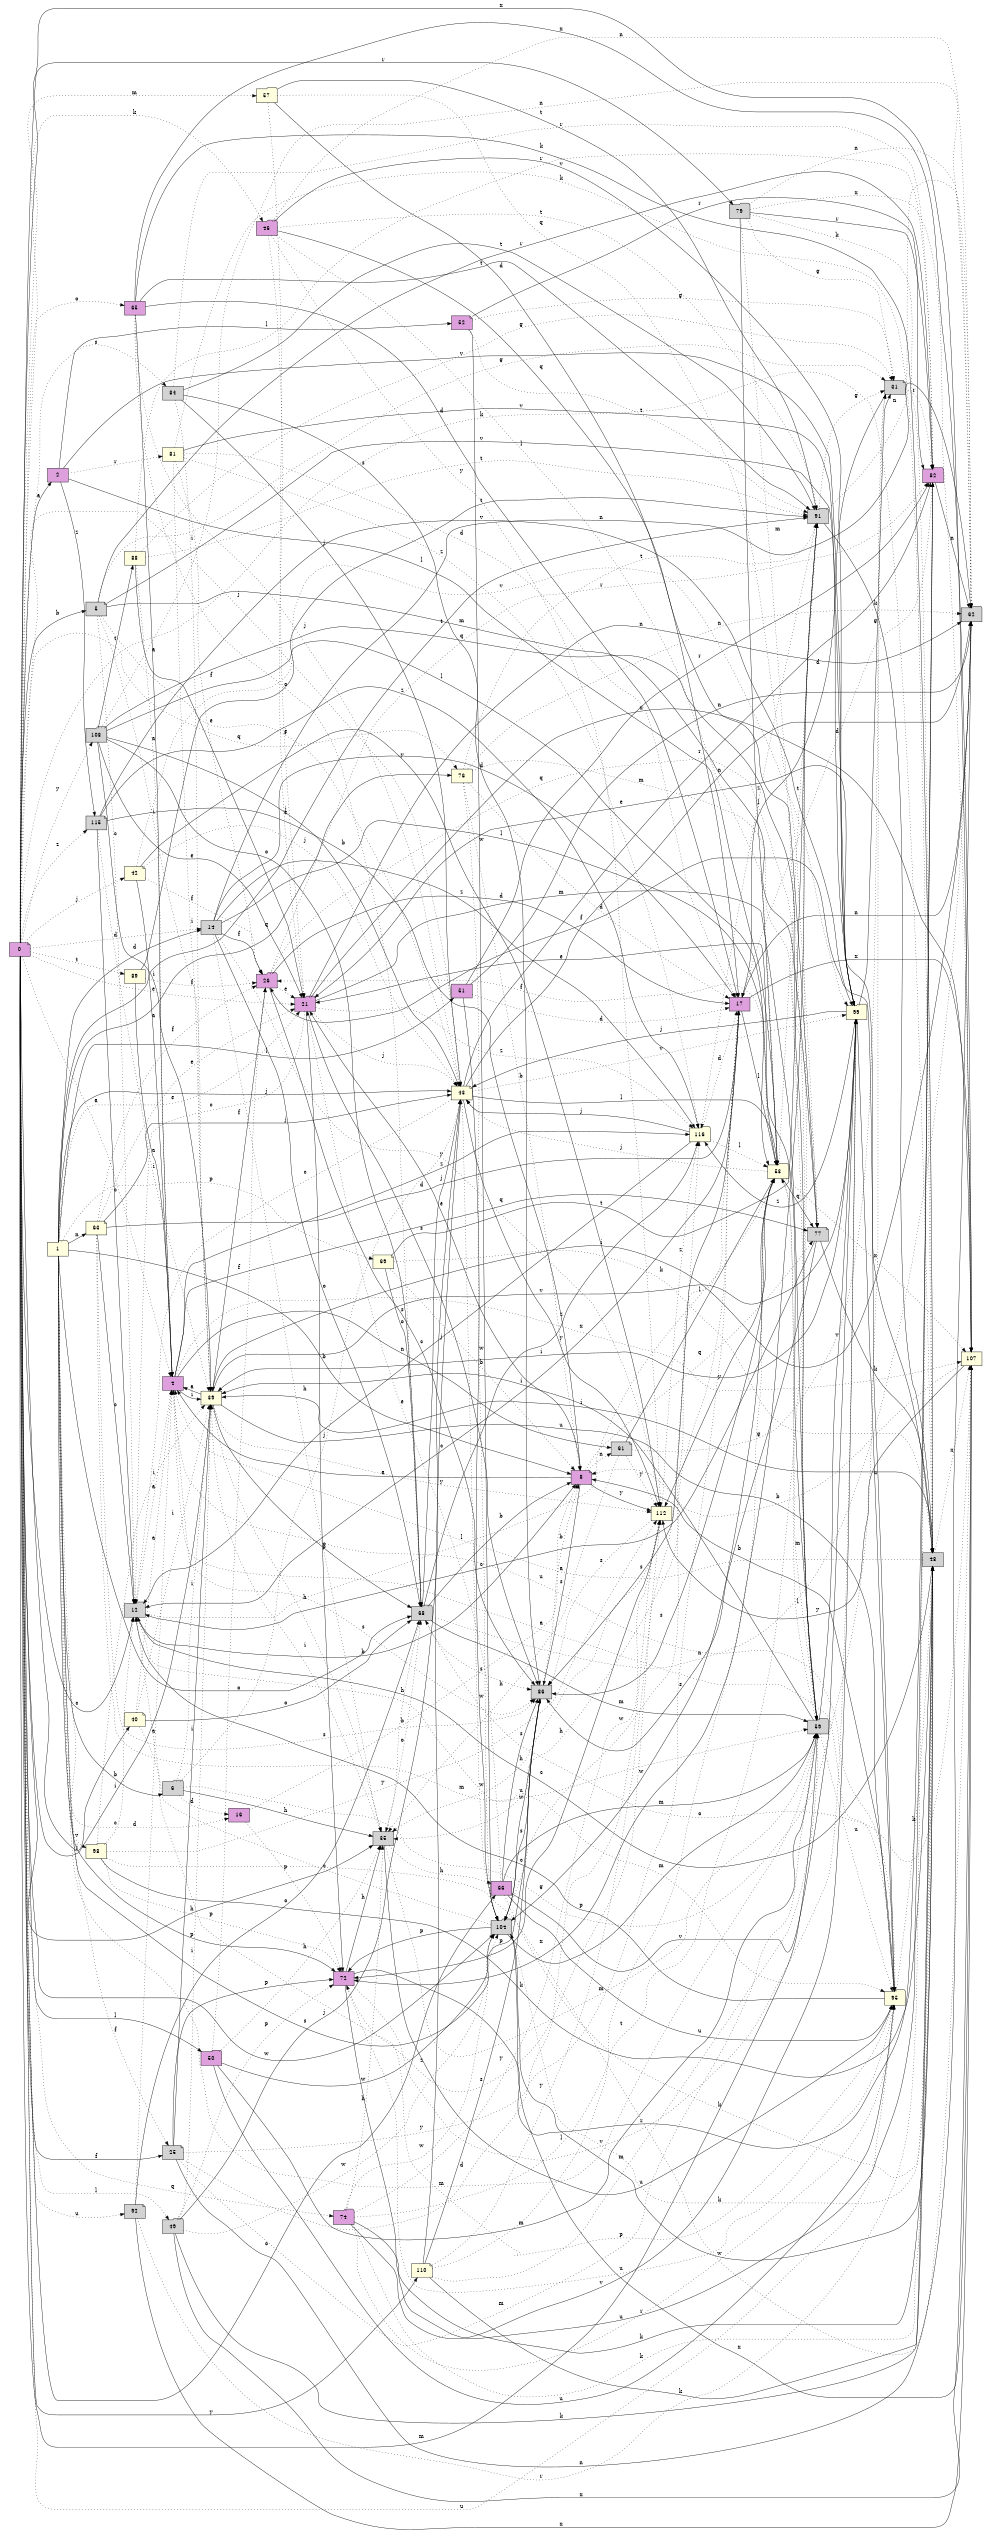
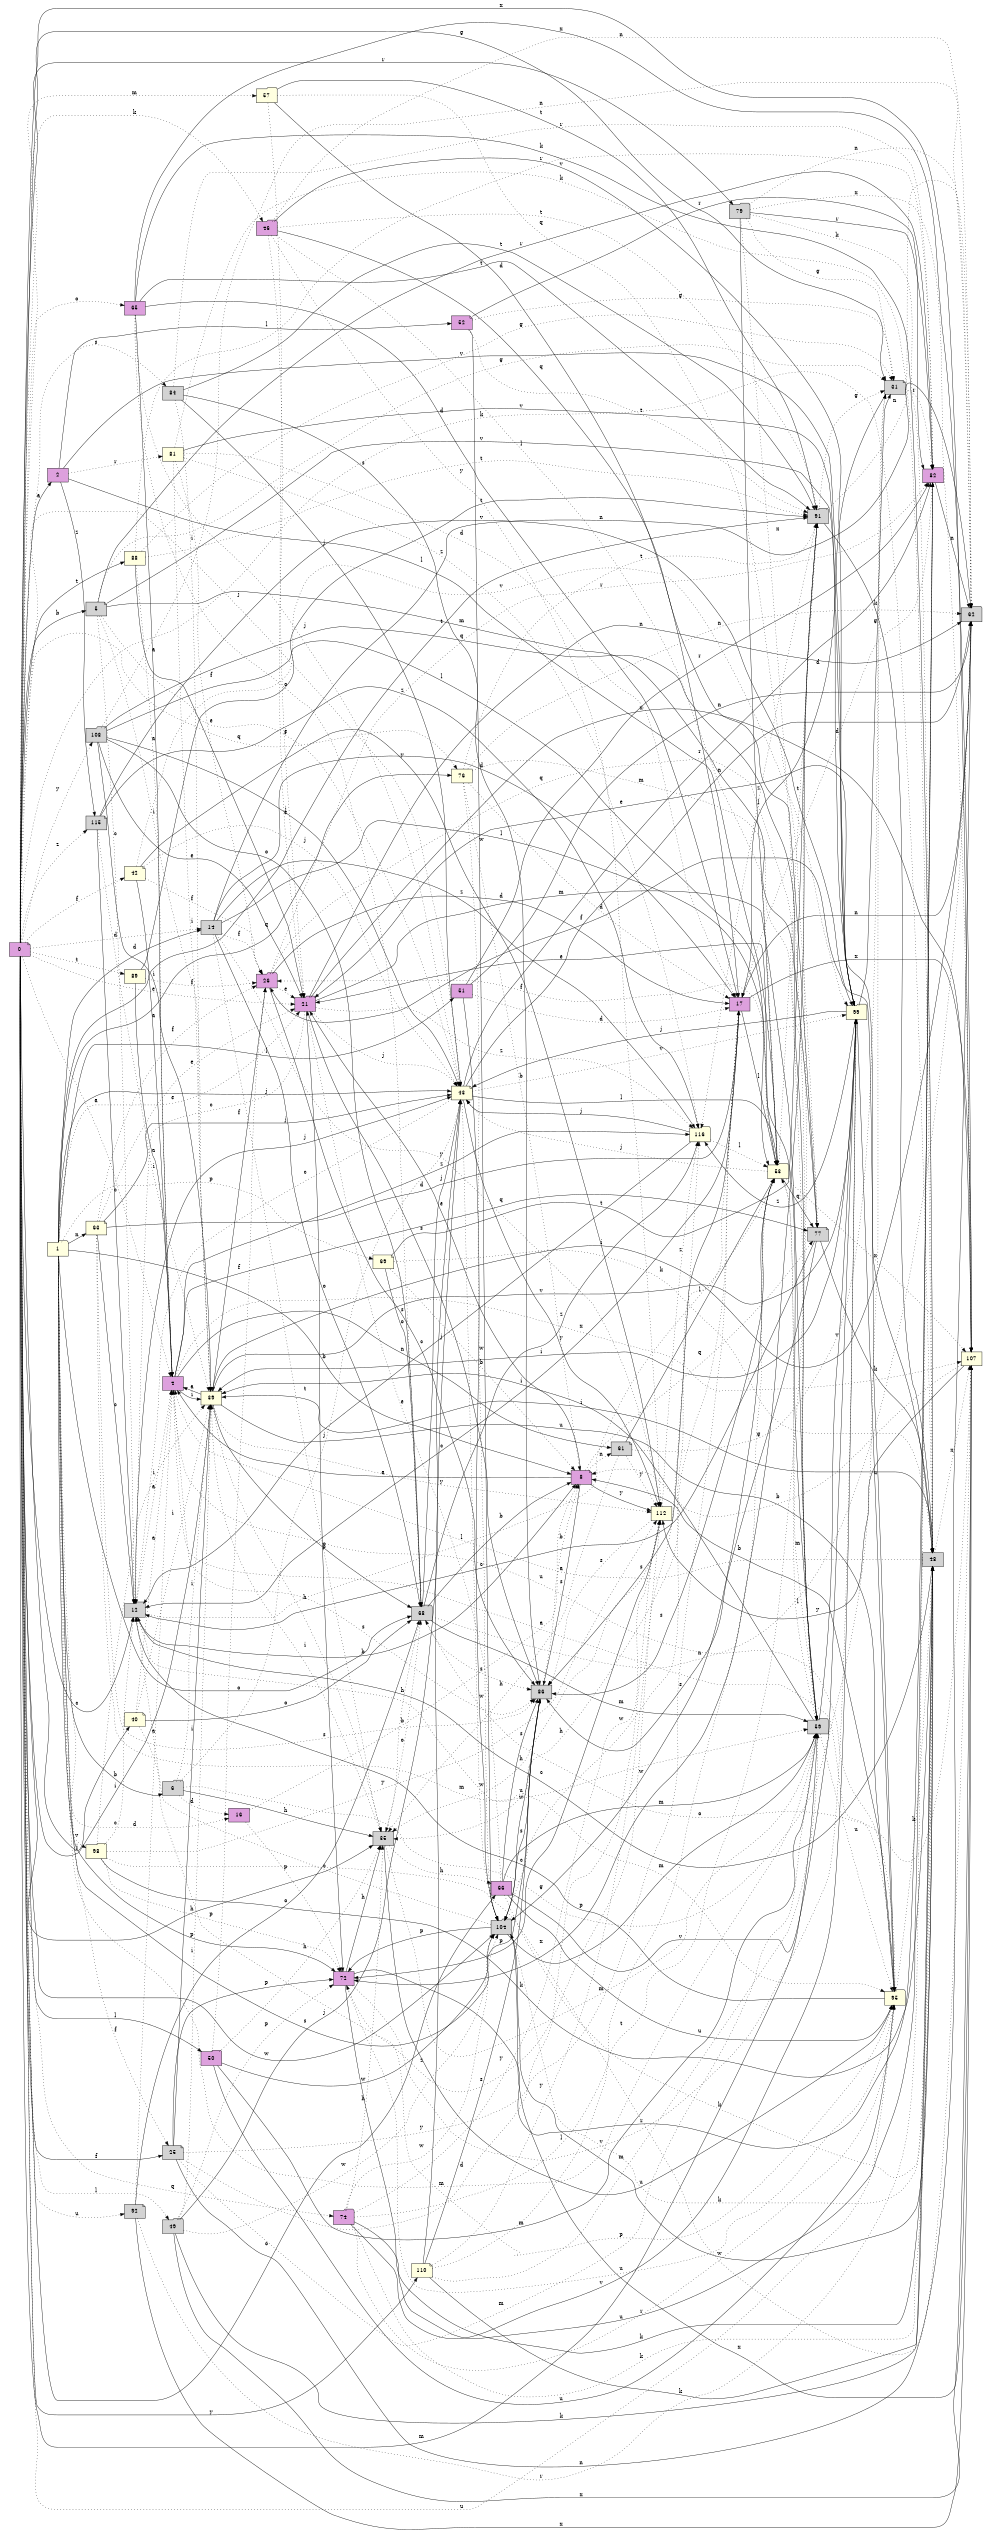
none -> (84, 32)
(778, 529) -> (778, 529)
(116, 645) -> (26, 731)
(77, 899) -> (77, 899)
(248, 945) -> (248, 945)
(460, 1006) -> none
(719, 1071) -> none
none -> (162, 1273)
(740, 1346) -> none
(305, 1389) -> (305, 1389)
